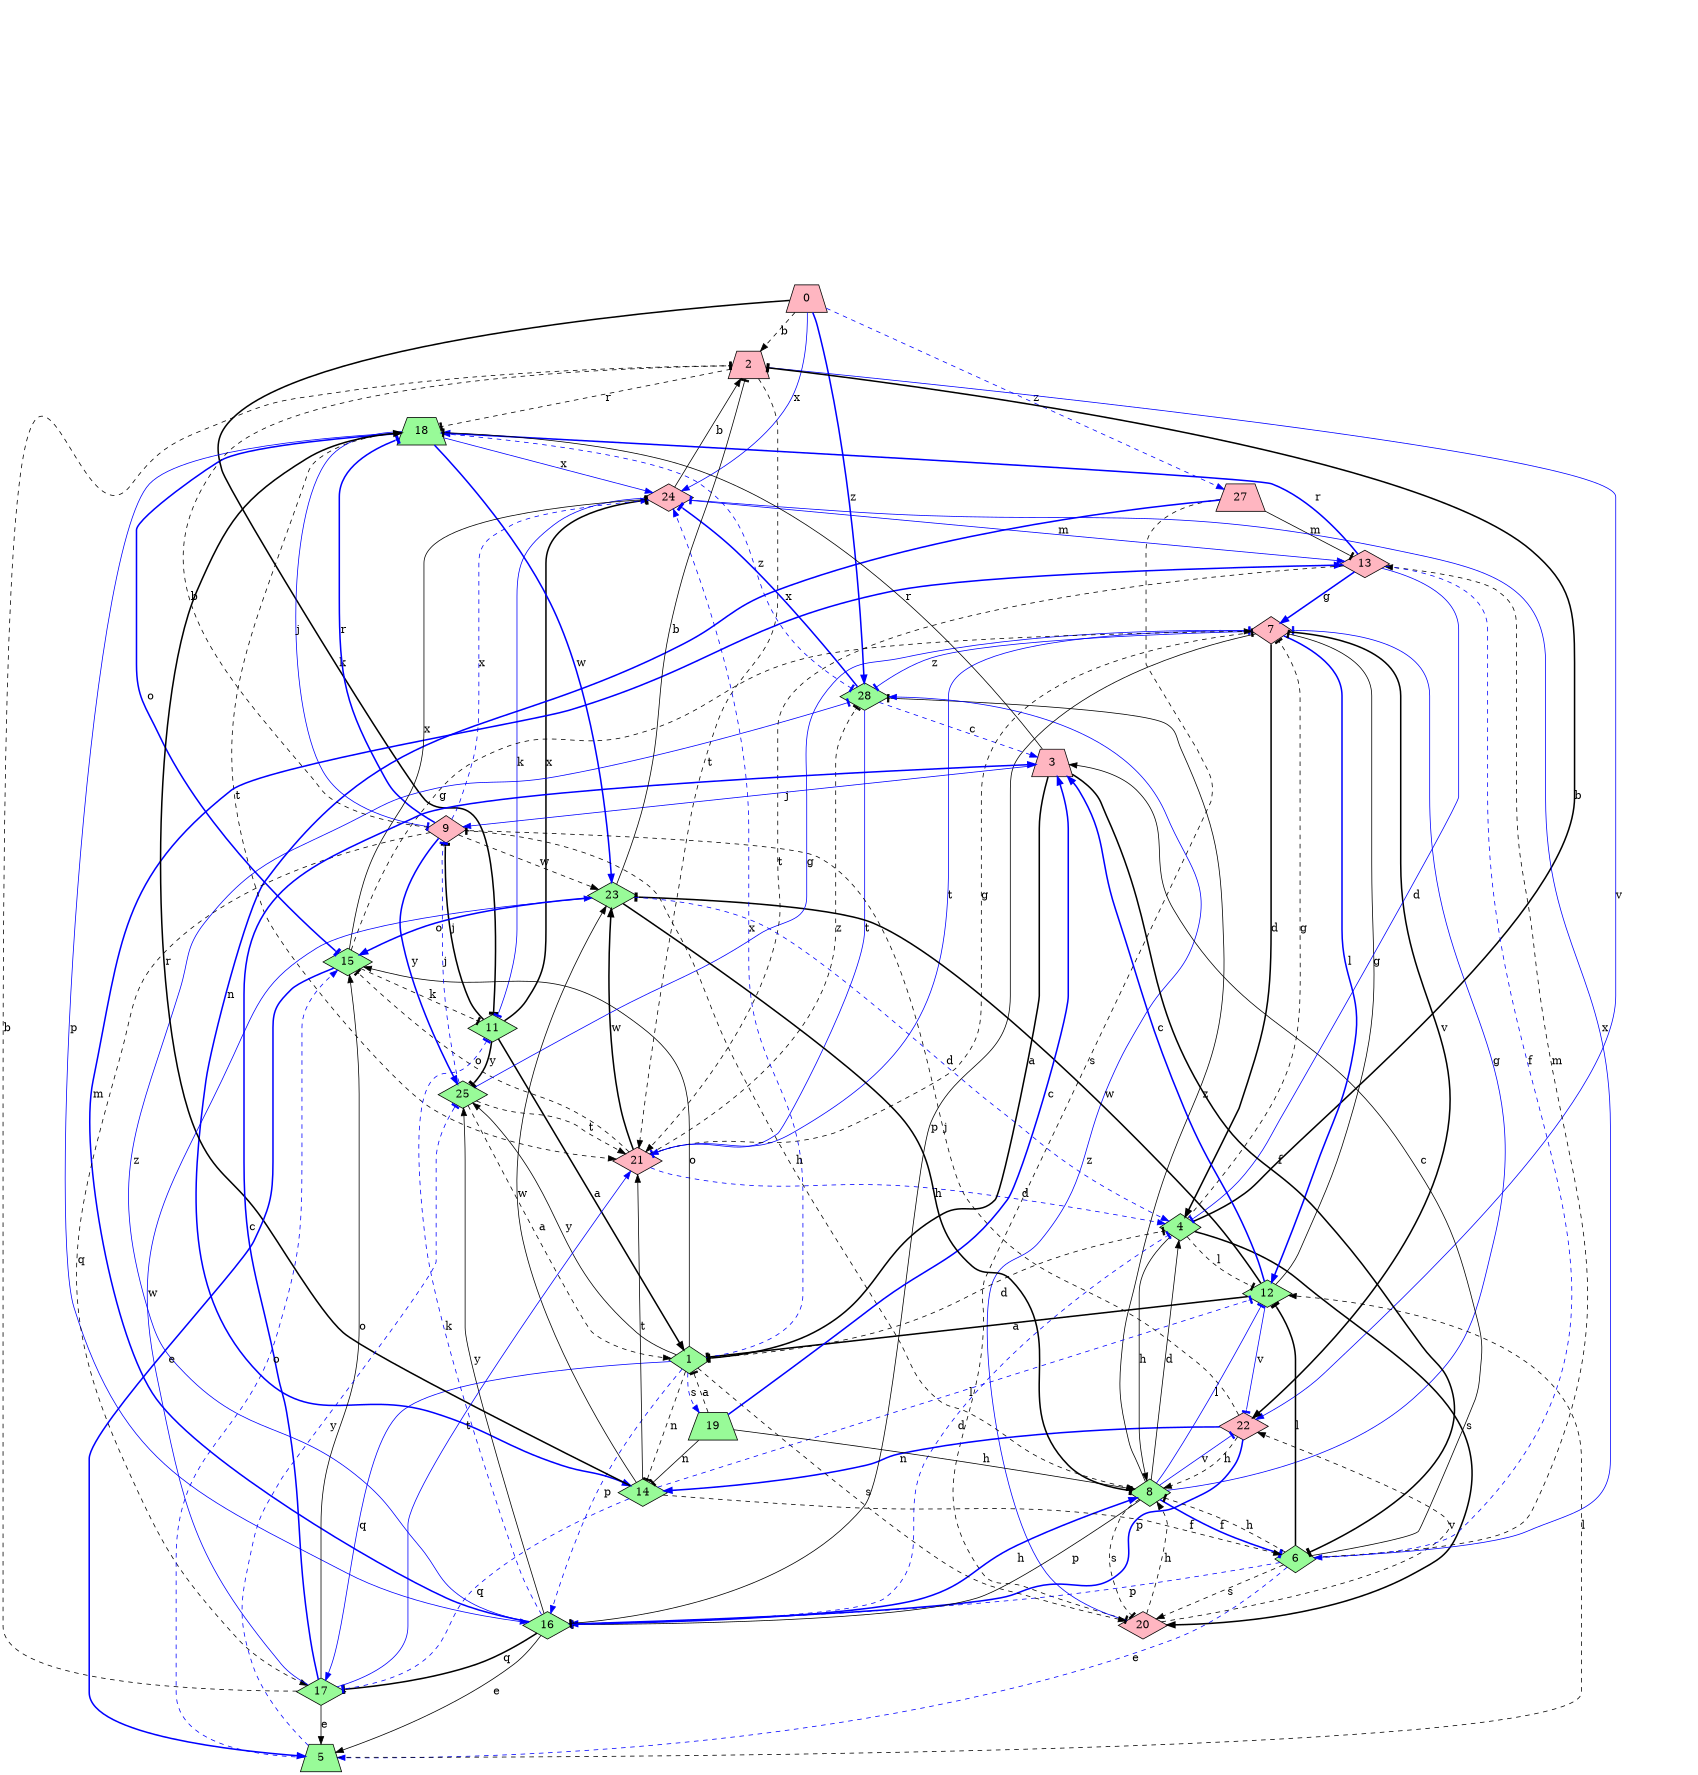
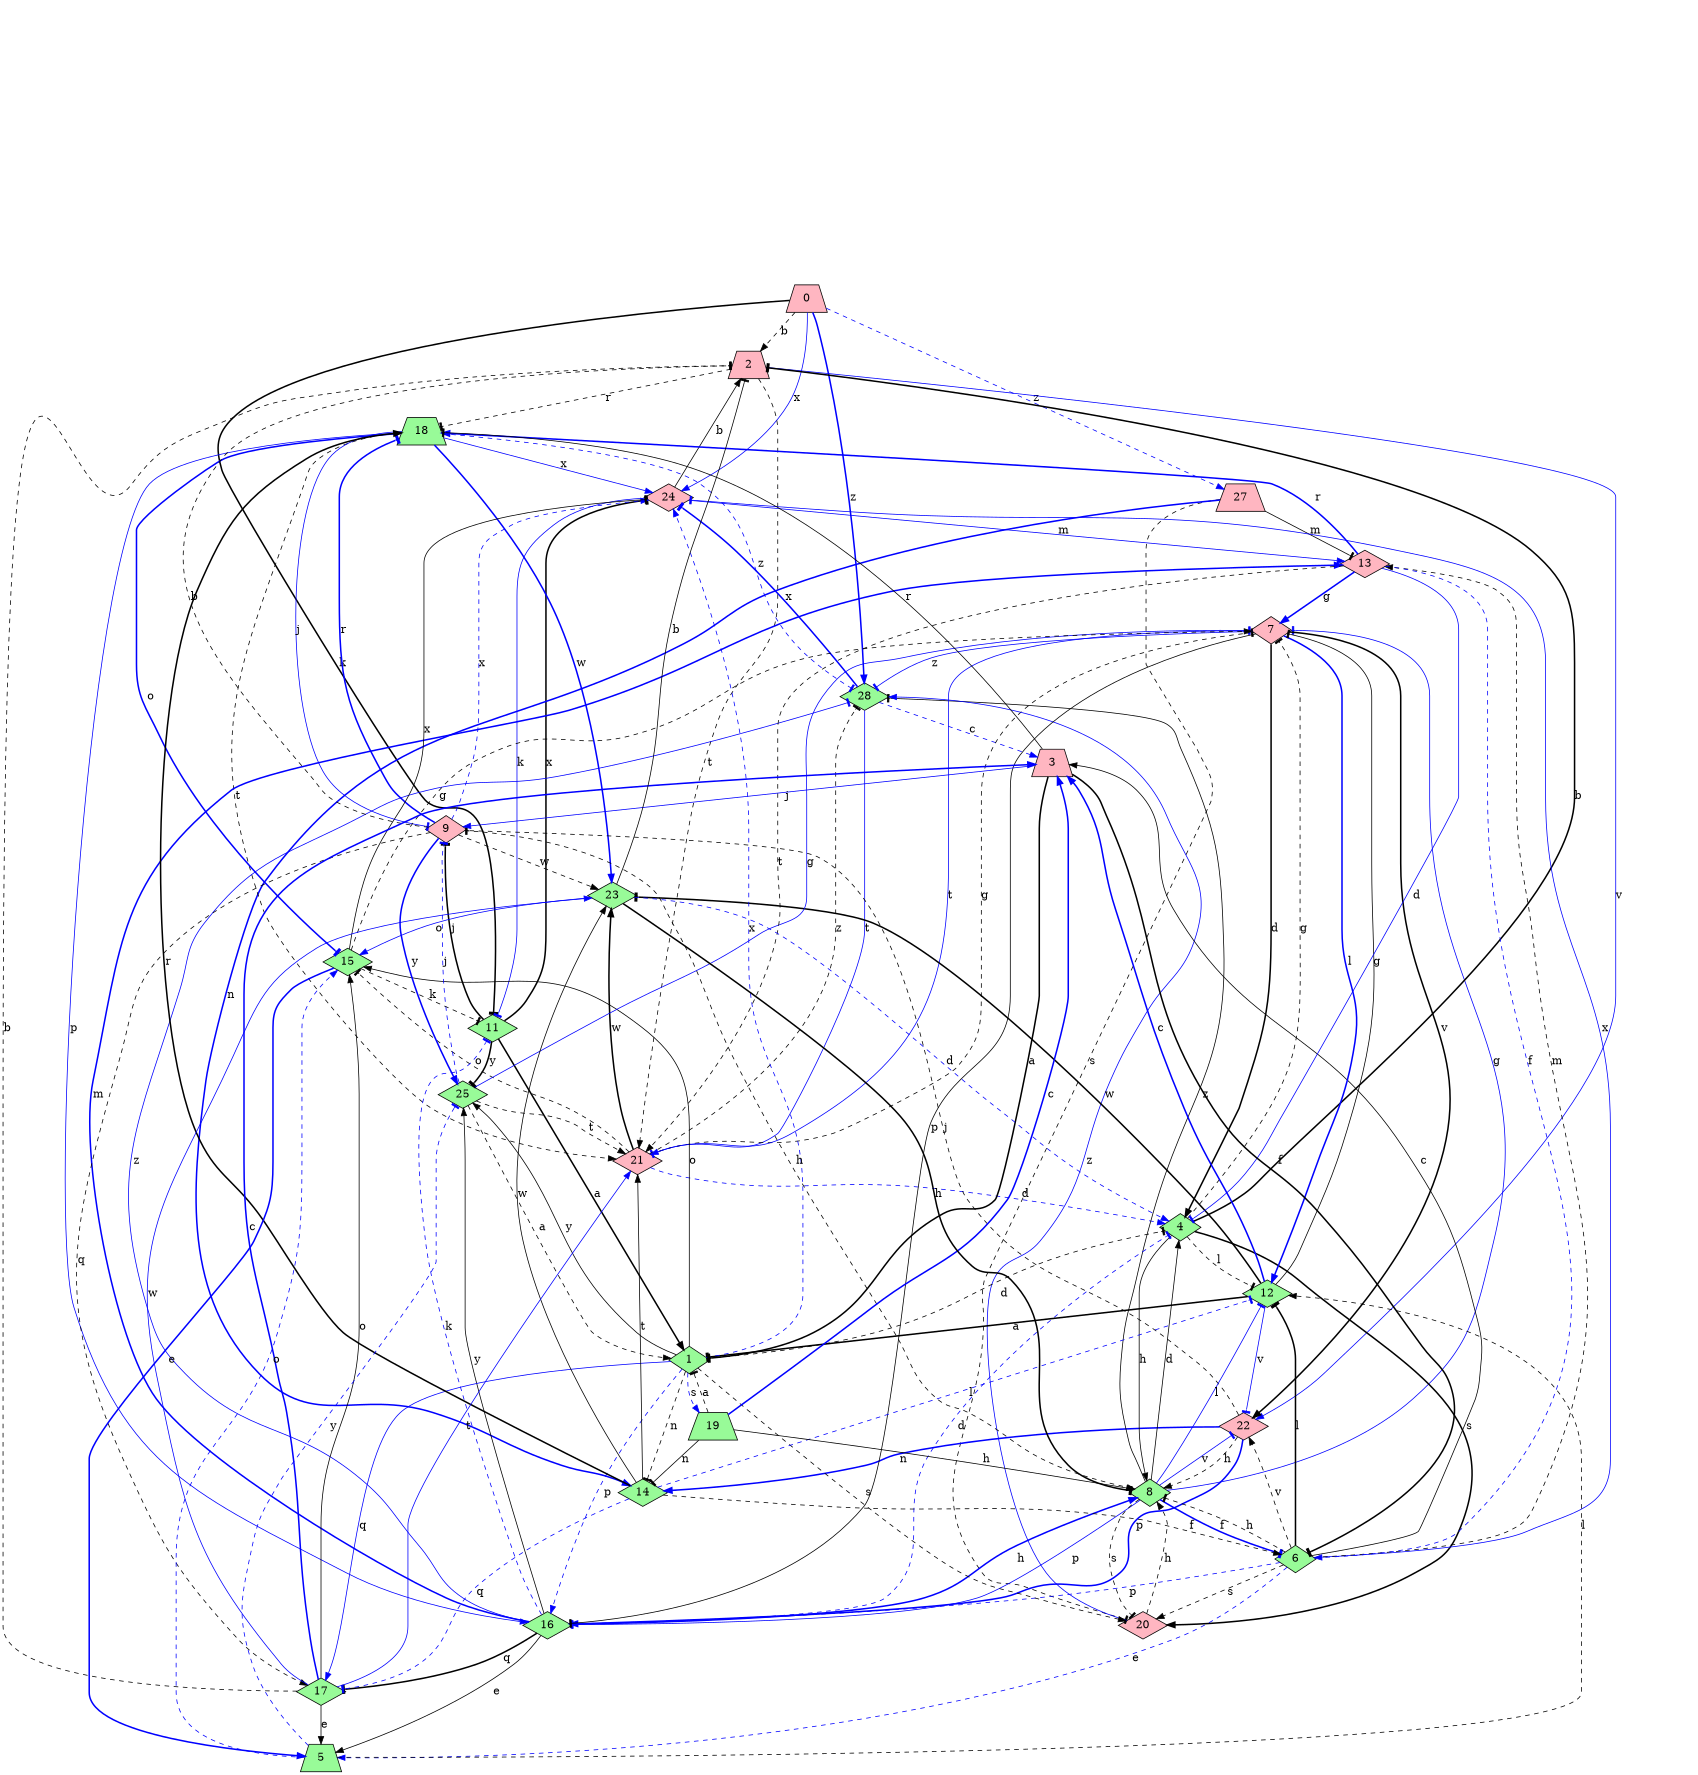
(453, 918) -> (453, 918)
(1411, 1557) -> (1272, 1496)
(988, 1593) -> (988, 1593)
